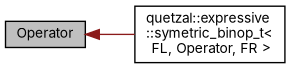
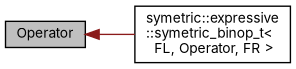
(210, 34) -> (213, 34)
